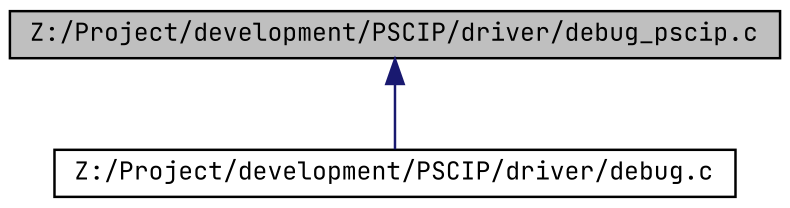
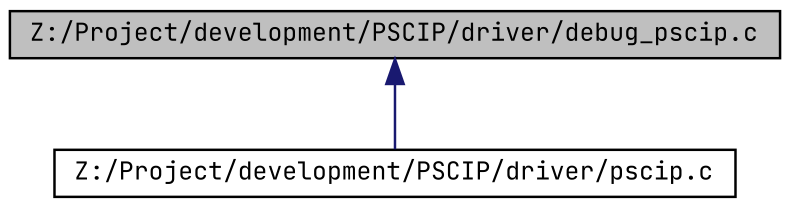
(395, 173) -> (395, 173)
